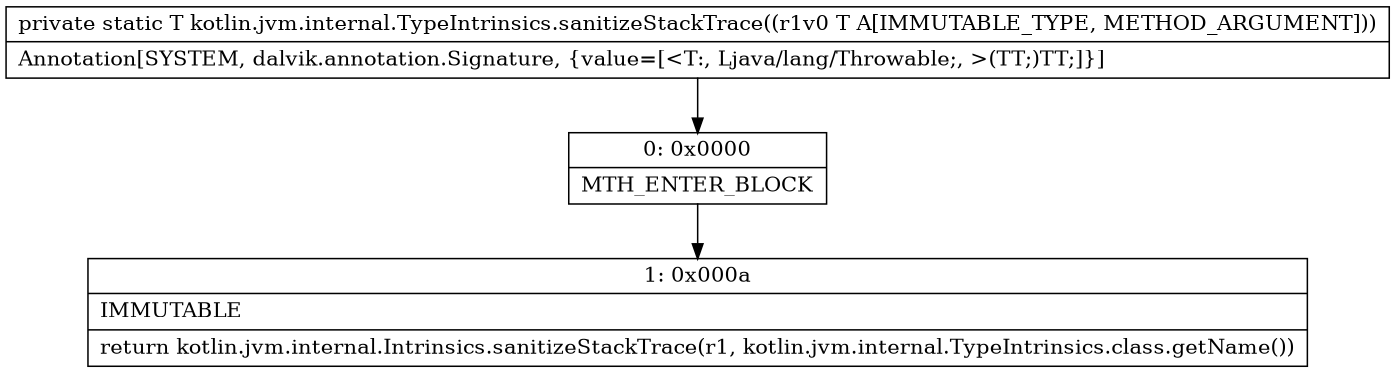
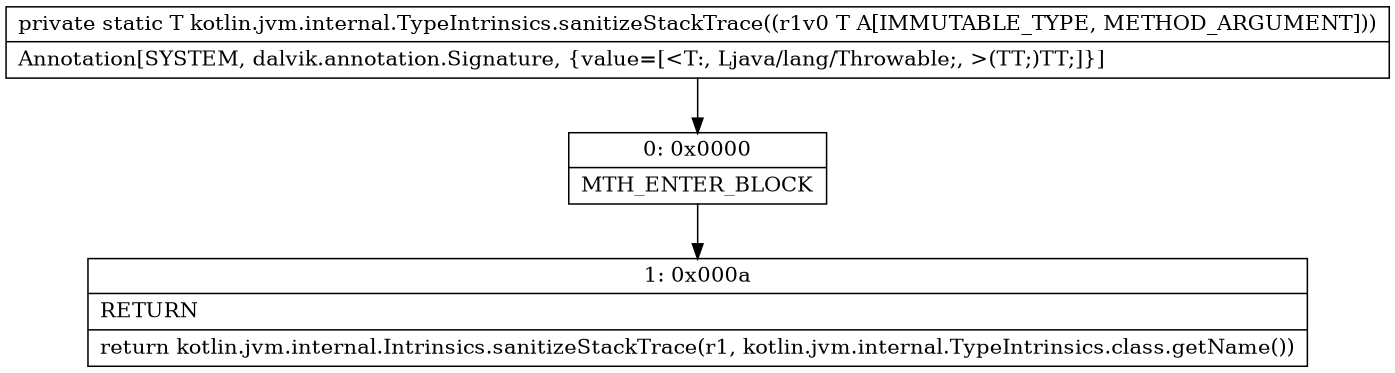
(171, 311) -> (149, 311)
